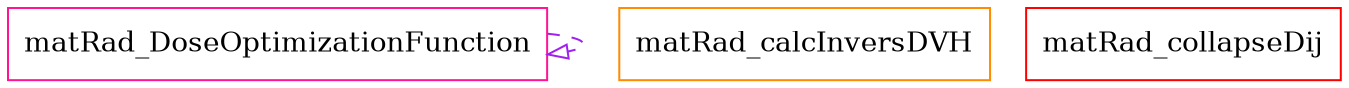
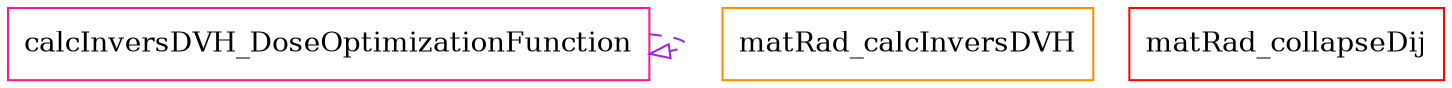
(278, 44) -> (329, 44)
